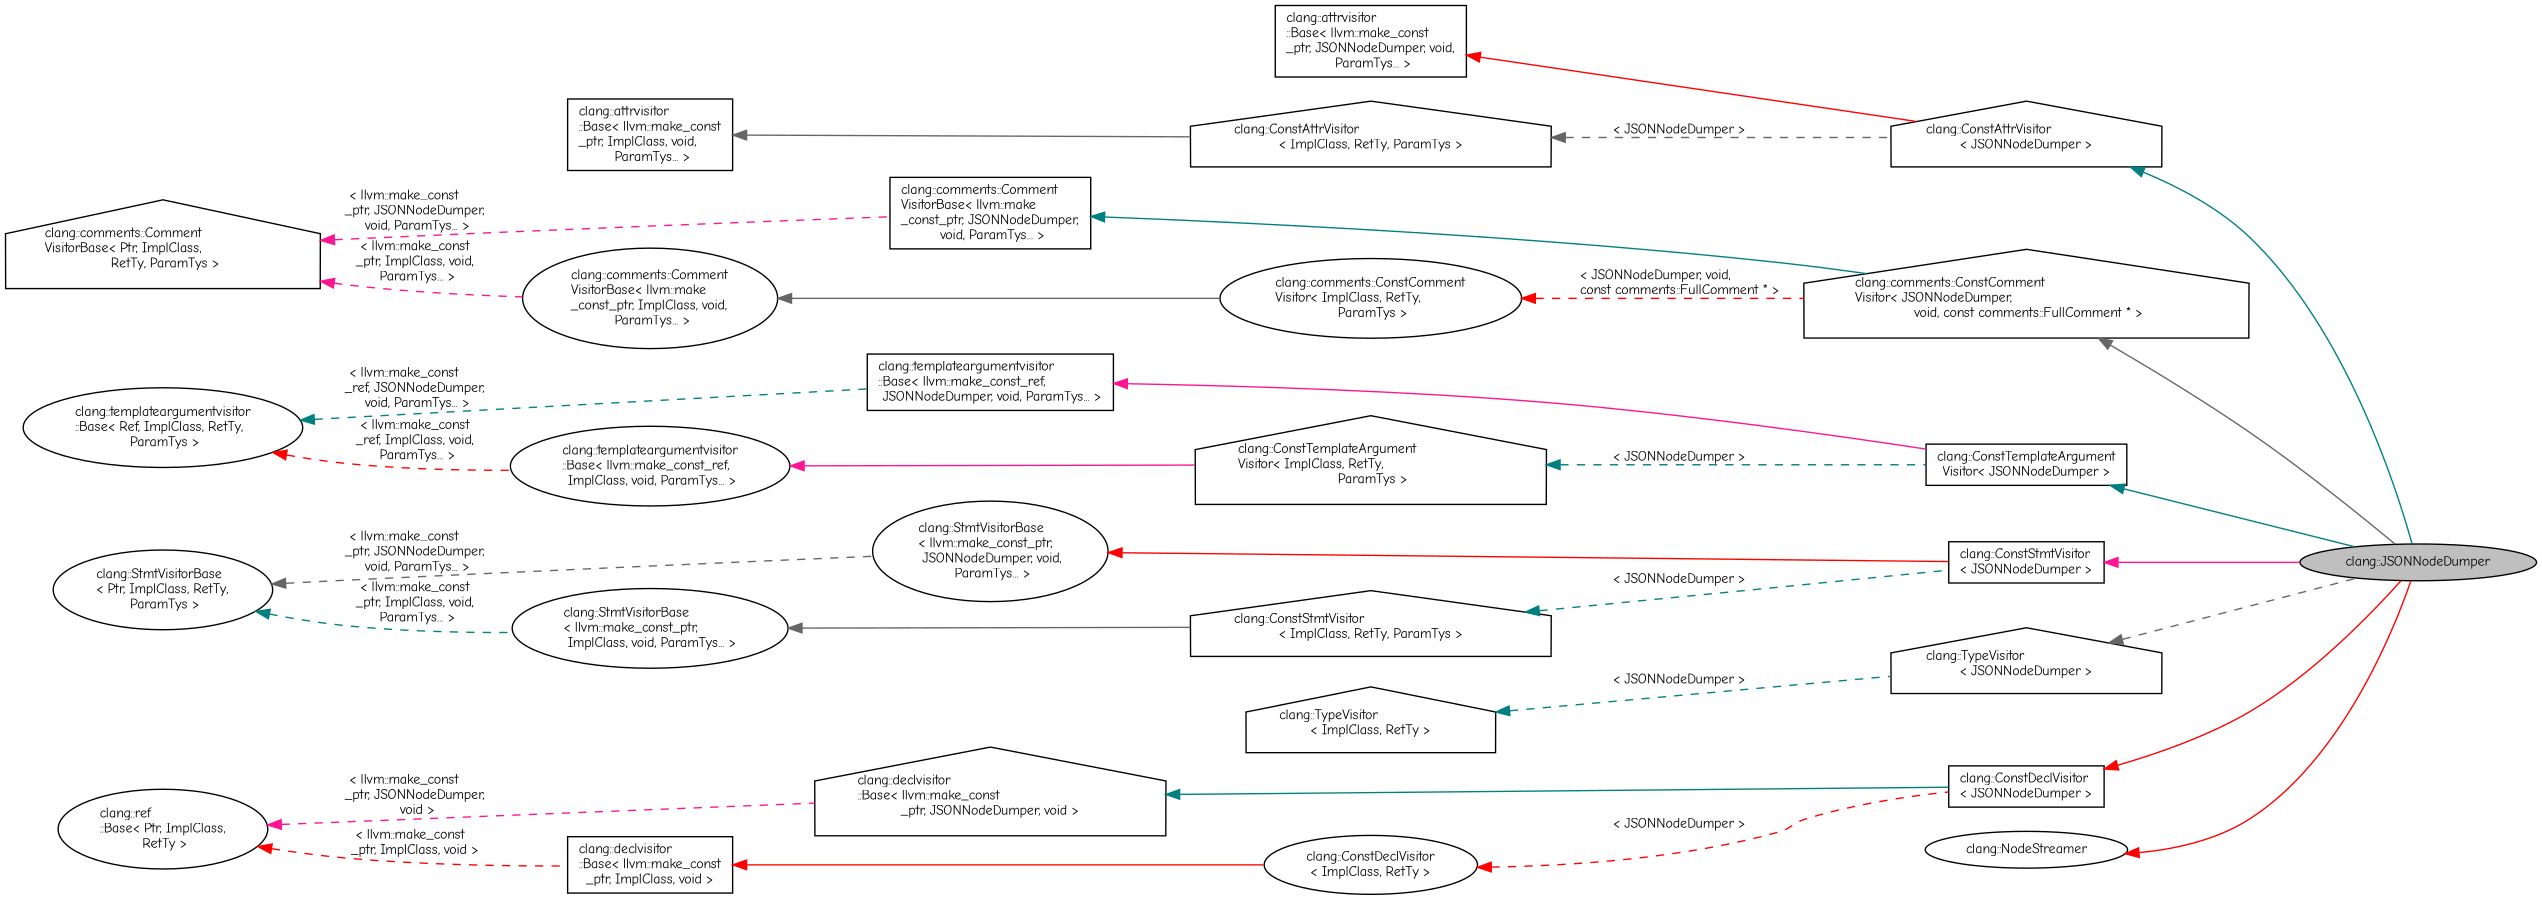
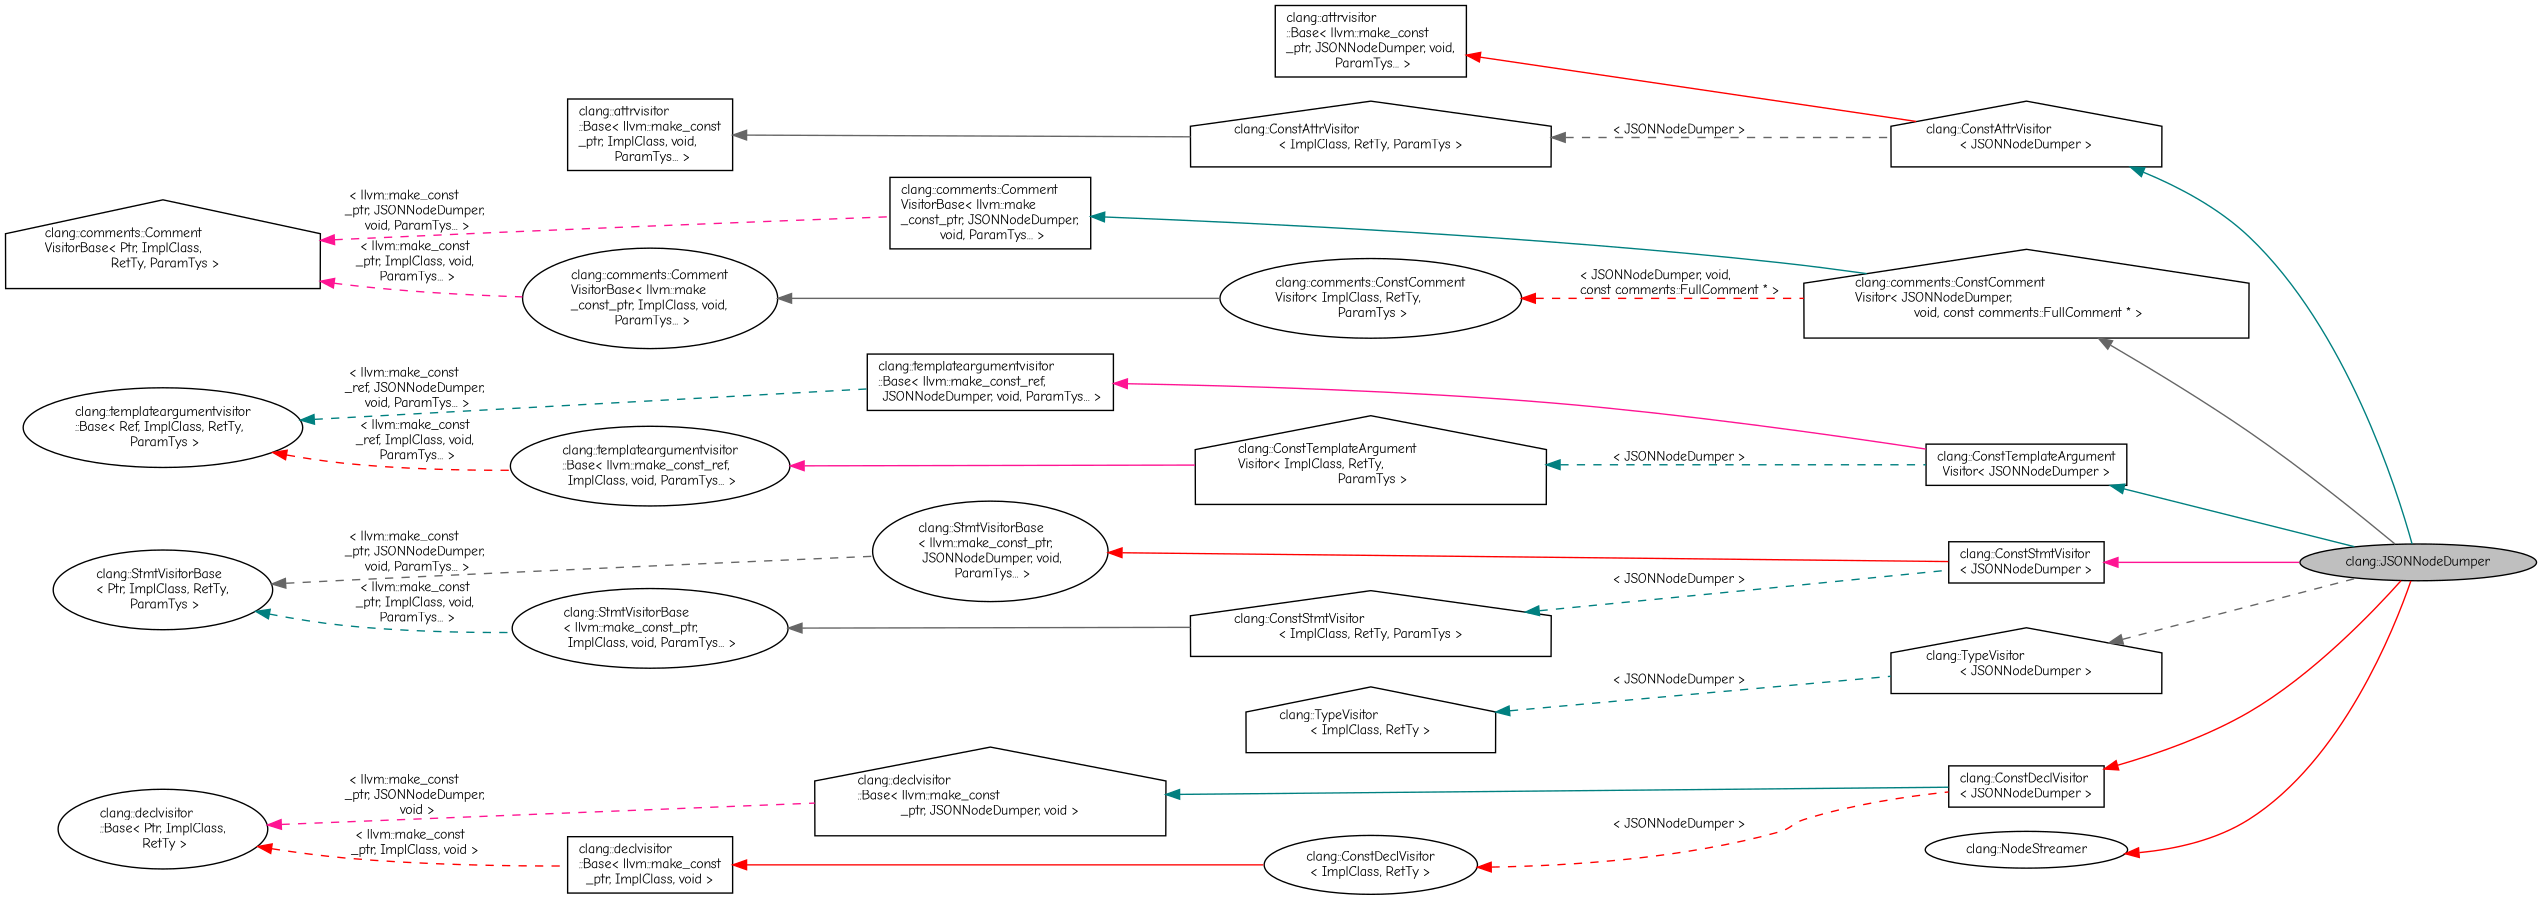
(163, 829) -> (163, 829)
